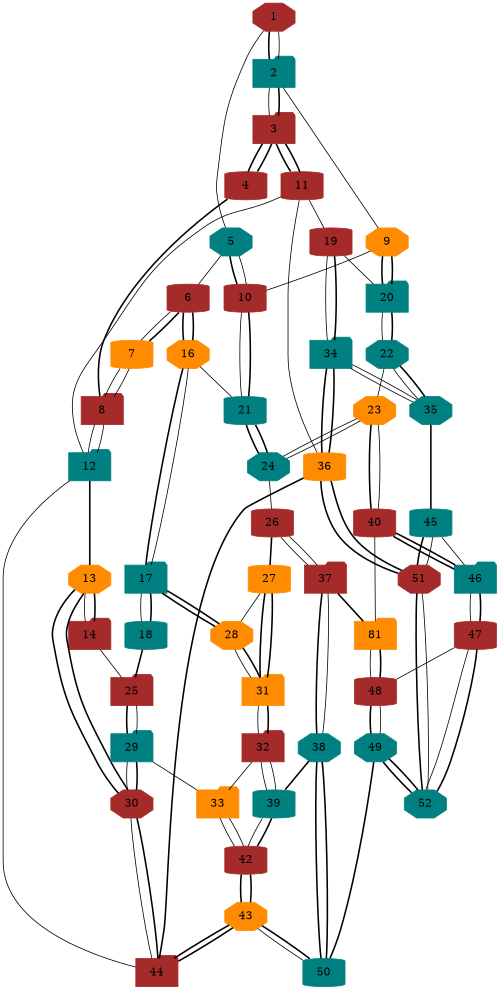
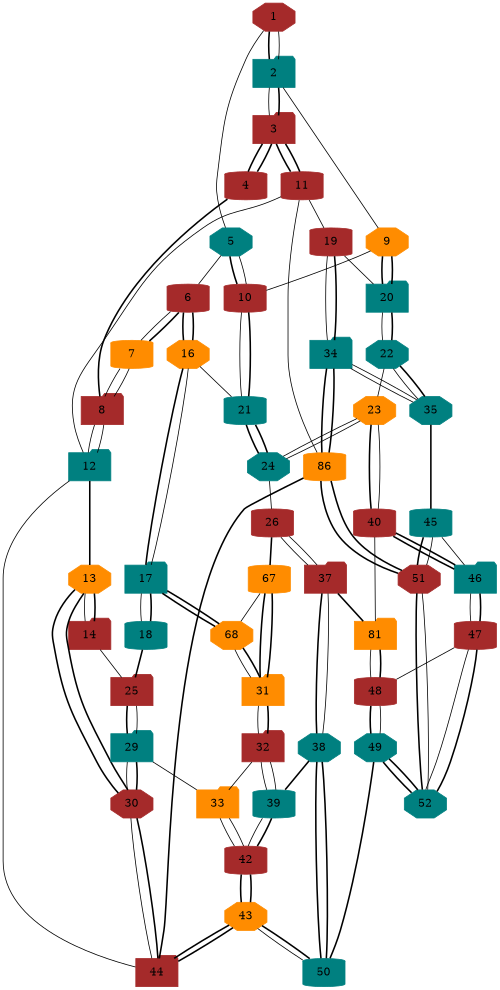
(325, 467) -> (325, 467)
(269, 579) -> (269, 579)
(232, 635) -> (232, 635)
